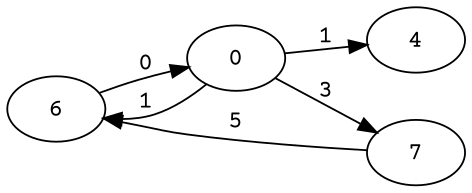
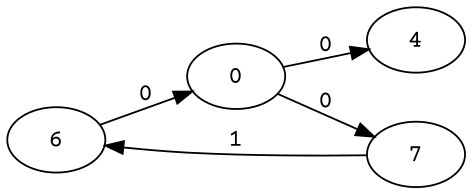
(326, 35) -> (326, 45)
(326, 90) -> (326, 101)
(167, 109) -> none
(236, 121) -> (236, 139)
